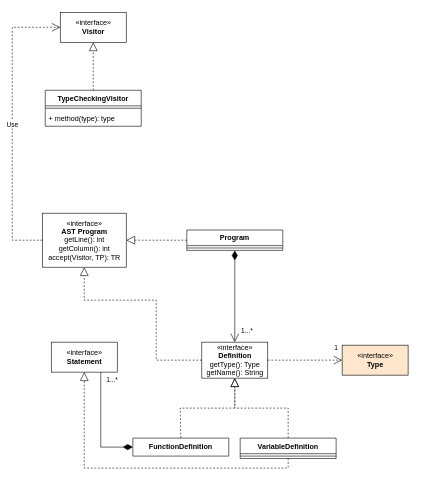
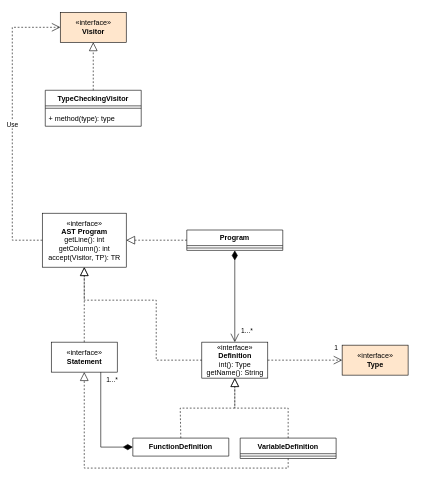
(93, 27) -> (93, 27)
none -> (84, 322)
(235, 360) -> (235, 360)
